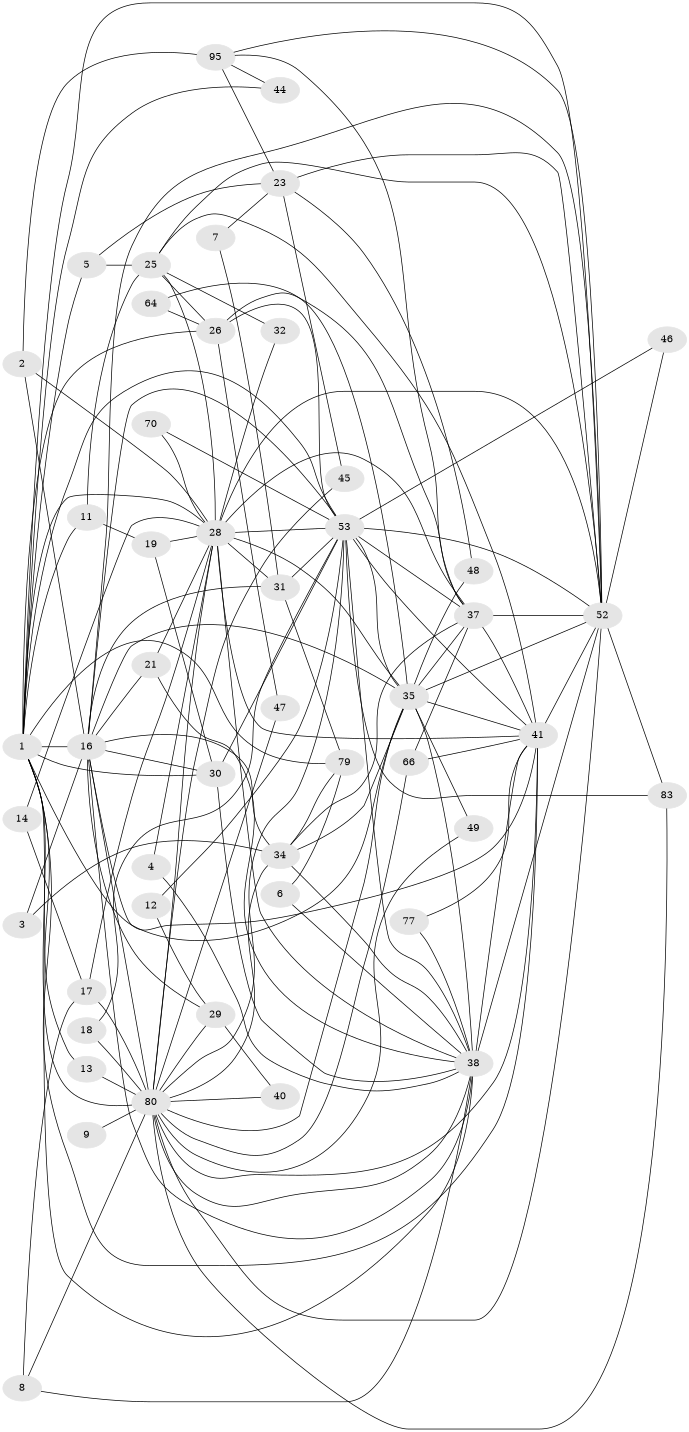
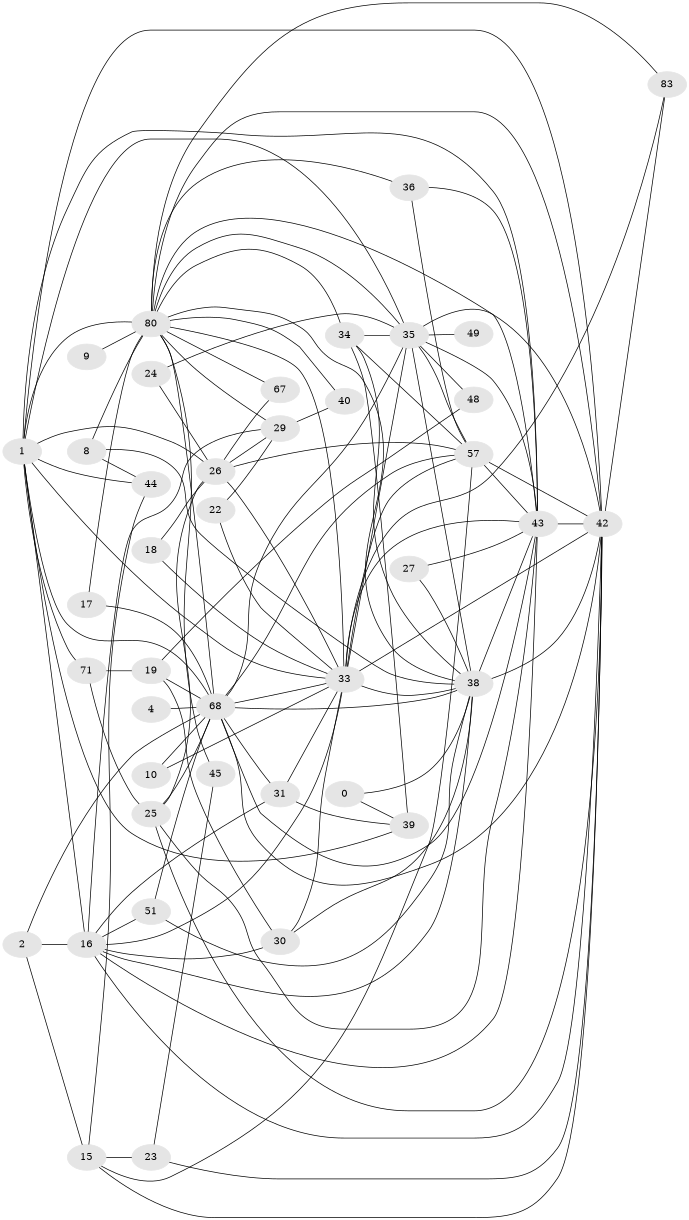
(216, 57) -> (87, 1157)
(216, 238) -> none
(87, 265) -> none
(151, 304) -> (151, 374)
(280, 331) -> none
(667, 340) -> none
(419, 356) -> (302, 523)
(151, 424) -> (151, 775)
none -> (248, 450)
(87, 517) -> (87, 671)
(345, 527) -> (345, 679)
(216, 533) -> (216, 707)
(474, 616) -> (474, 454)
(603, 616) -> (603, 524)
(219, 626) -> none
(151, 665) -> (151, 912)
(280, 708) -> (280, 390)
(538, 735) -> (538, 524)
(192, 737) -> none
(345, 763) -> (409, 826)
(409, 763) -> (409, 188)
(116, 773) -> none
(22, 819) -> none
(280, 894) -> (345, 794)
(151, 906) -> (216, 510)
(409, 922) -> (409, 569)
(22, 925) -> none
(122, 941) -> none
(263, 1055) -> none
(116, 1061) -> (182, 510)
(377, 1068) -> none
(87, 1069) -> none
(35, 1186) -> (119, 468)
(83, 1288) -> none
